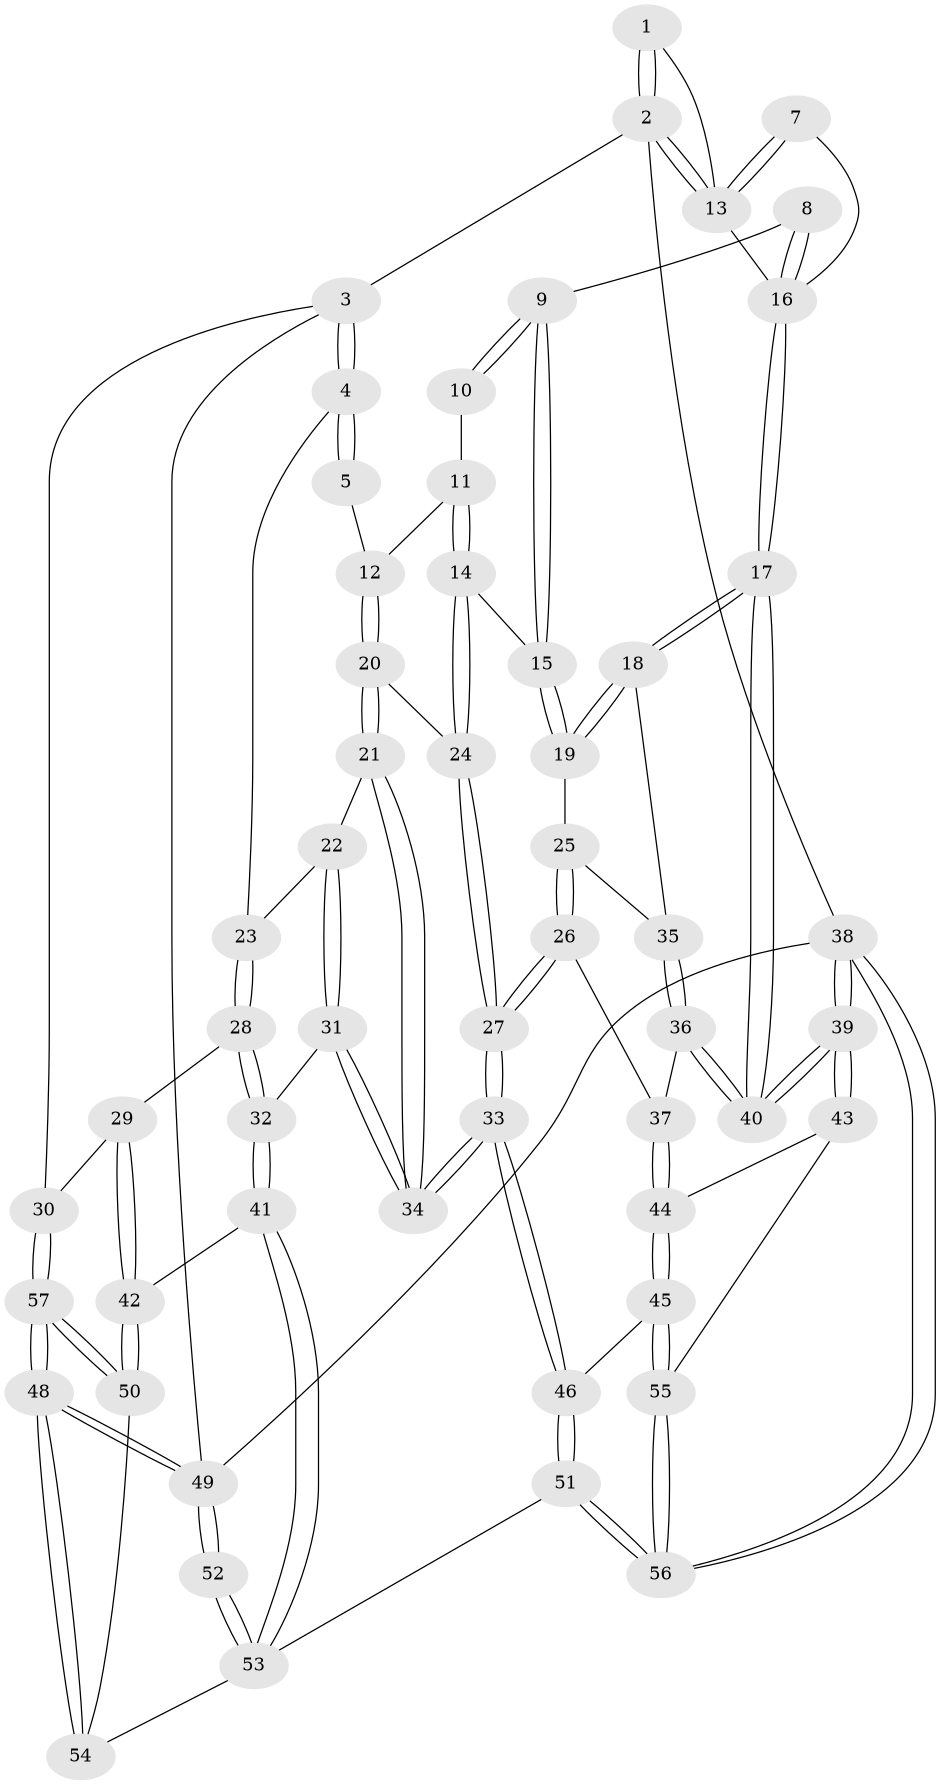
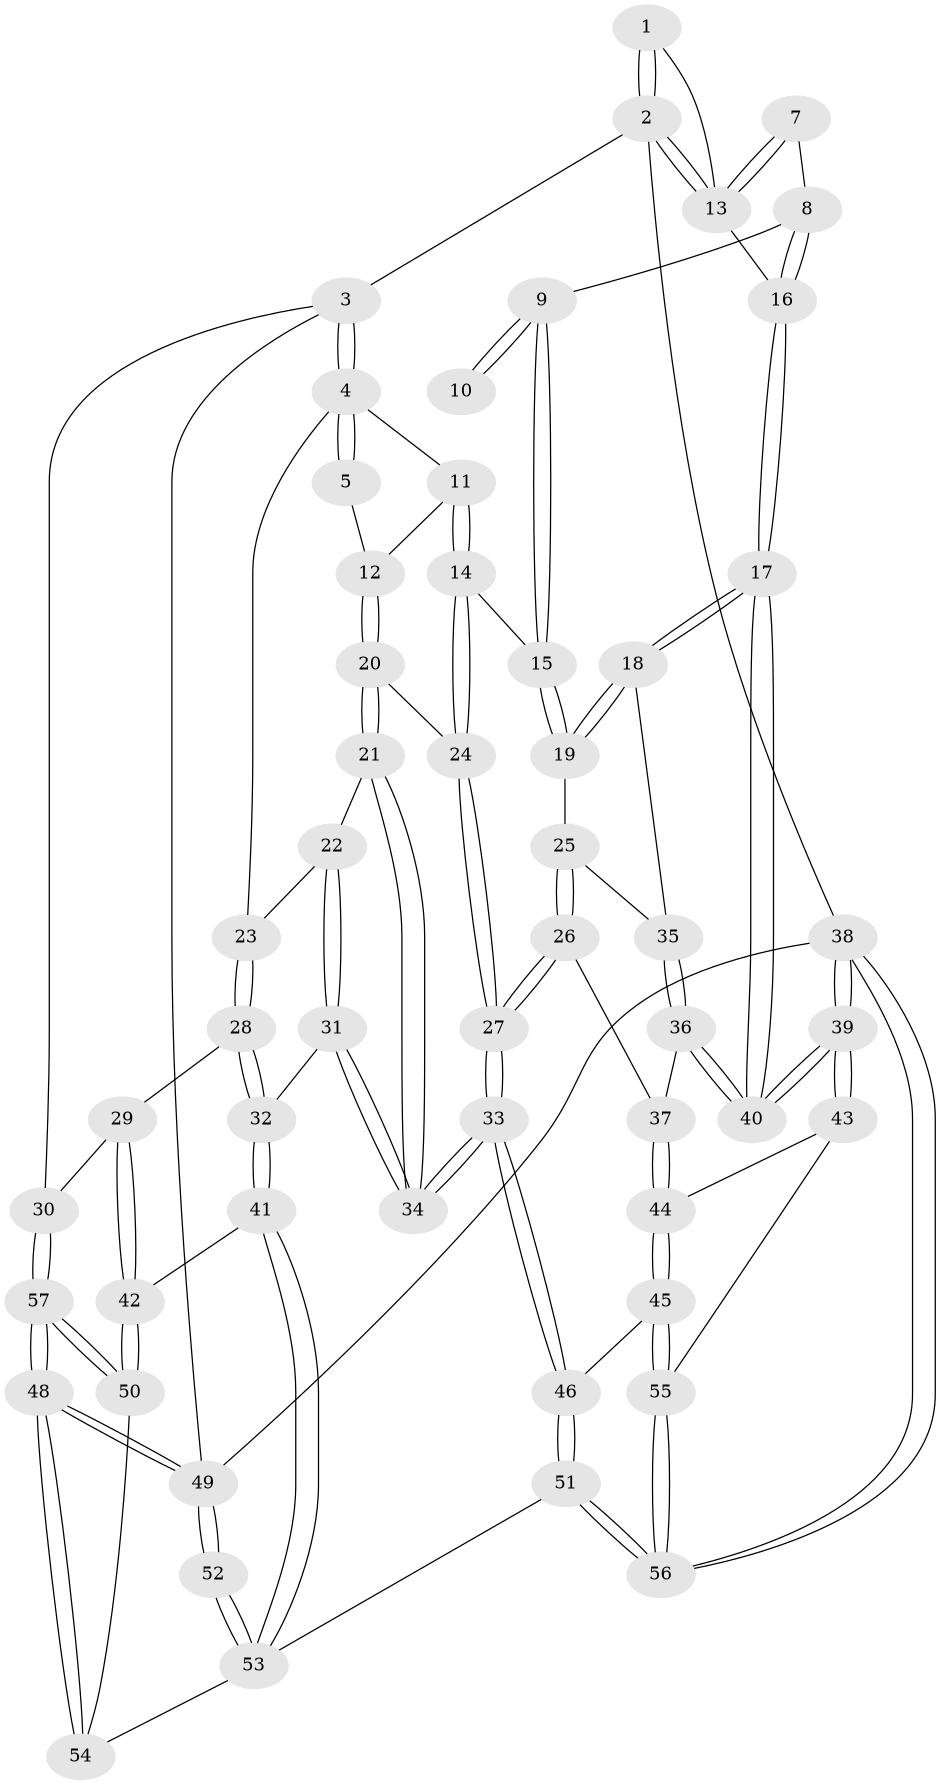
(859, 214) -> (802, 164)
(461, 437) -> (404, 437)
